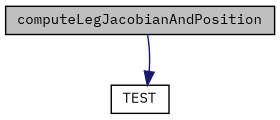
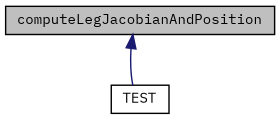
(149, 53) -> (131, 67)
